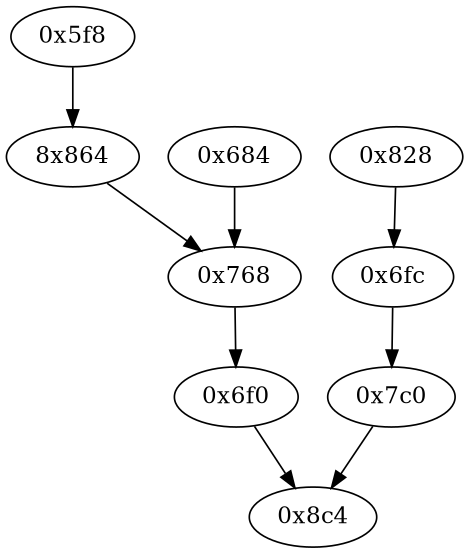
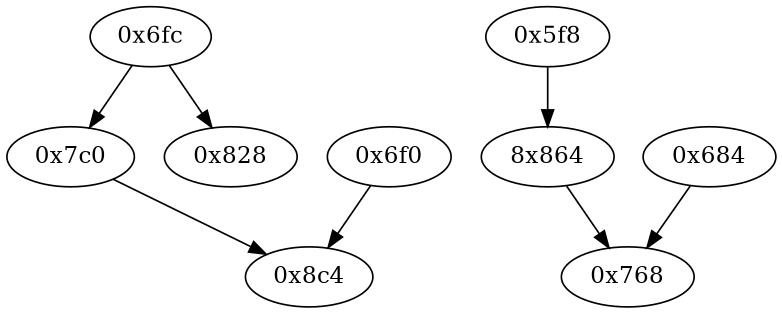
(395, 209) -> (186, 89)
(235, 329) -> none
